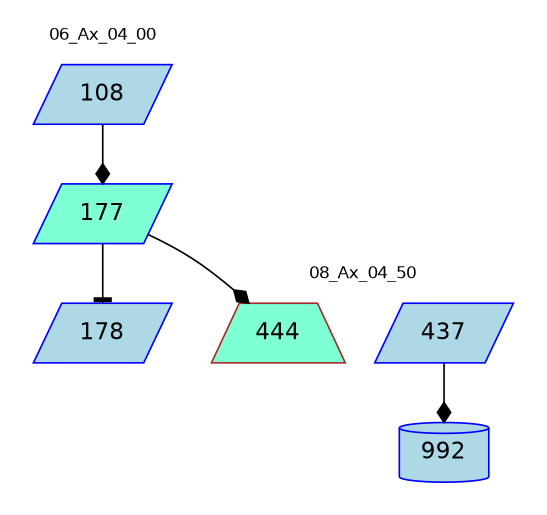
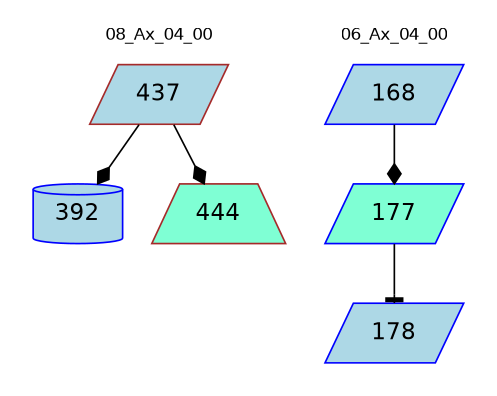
(103, 94) -> (394, 94)
(175, 248) -> (184, 145)
(363, 274) -> (159, 36)
(444, 333) -> (159, 94)
(444, 452) -> (78, 214)
